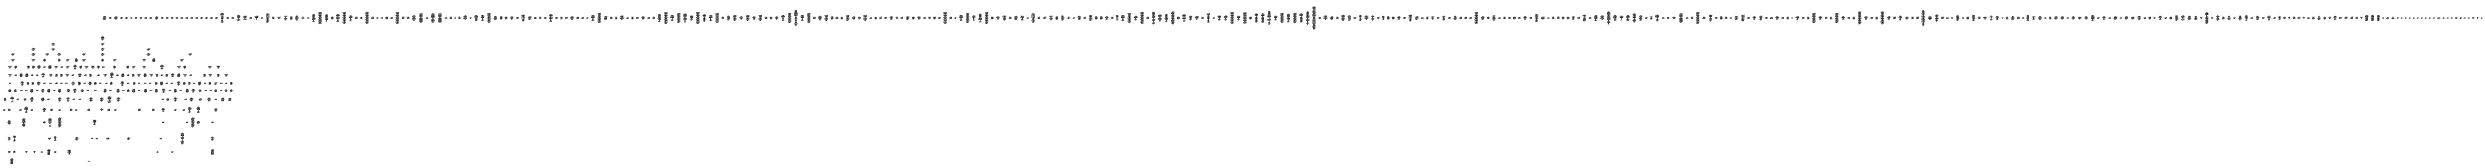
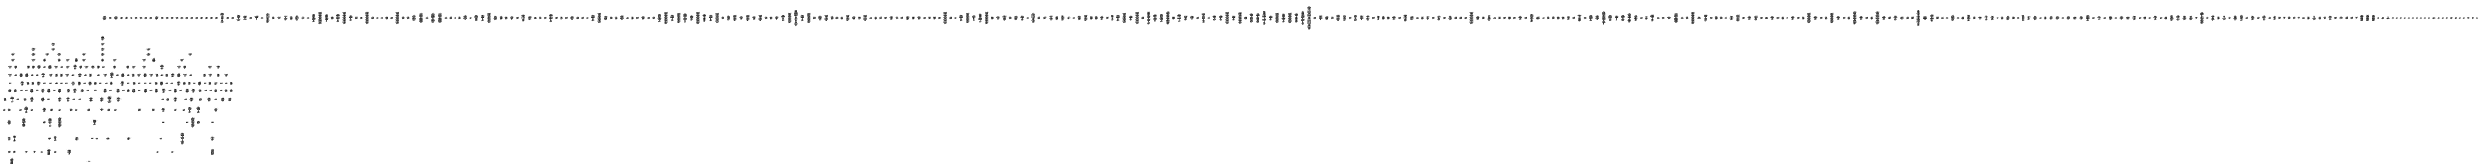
(1085, 18) -> none
